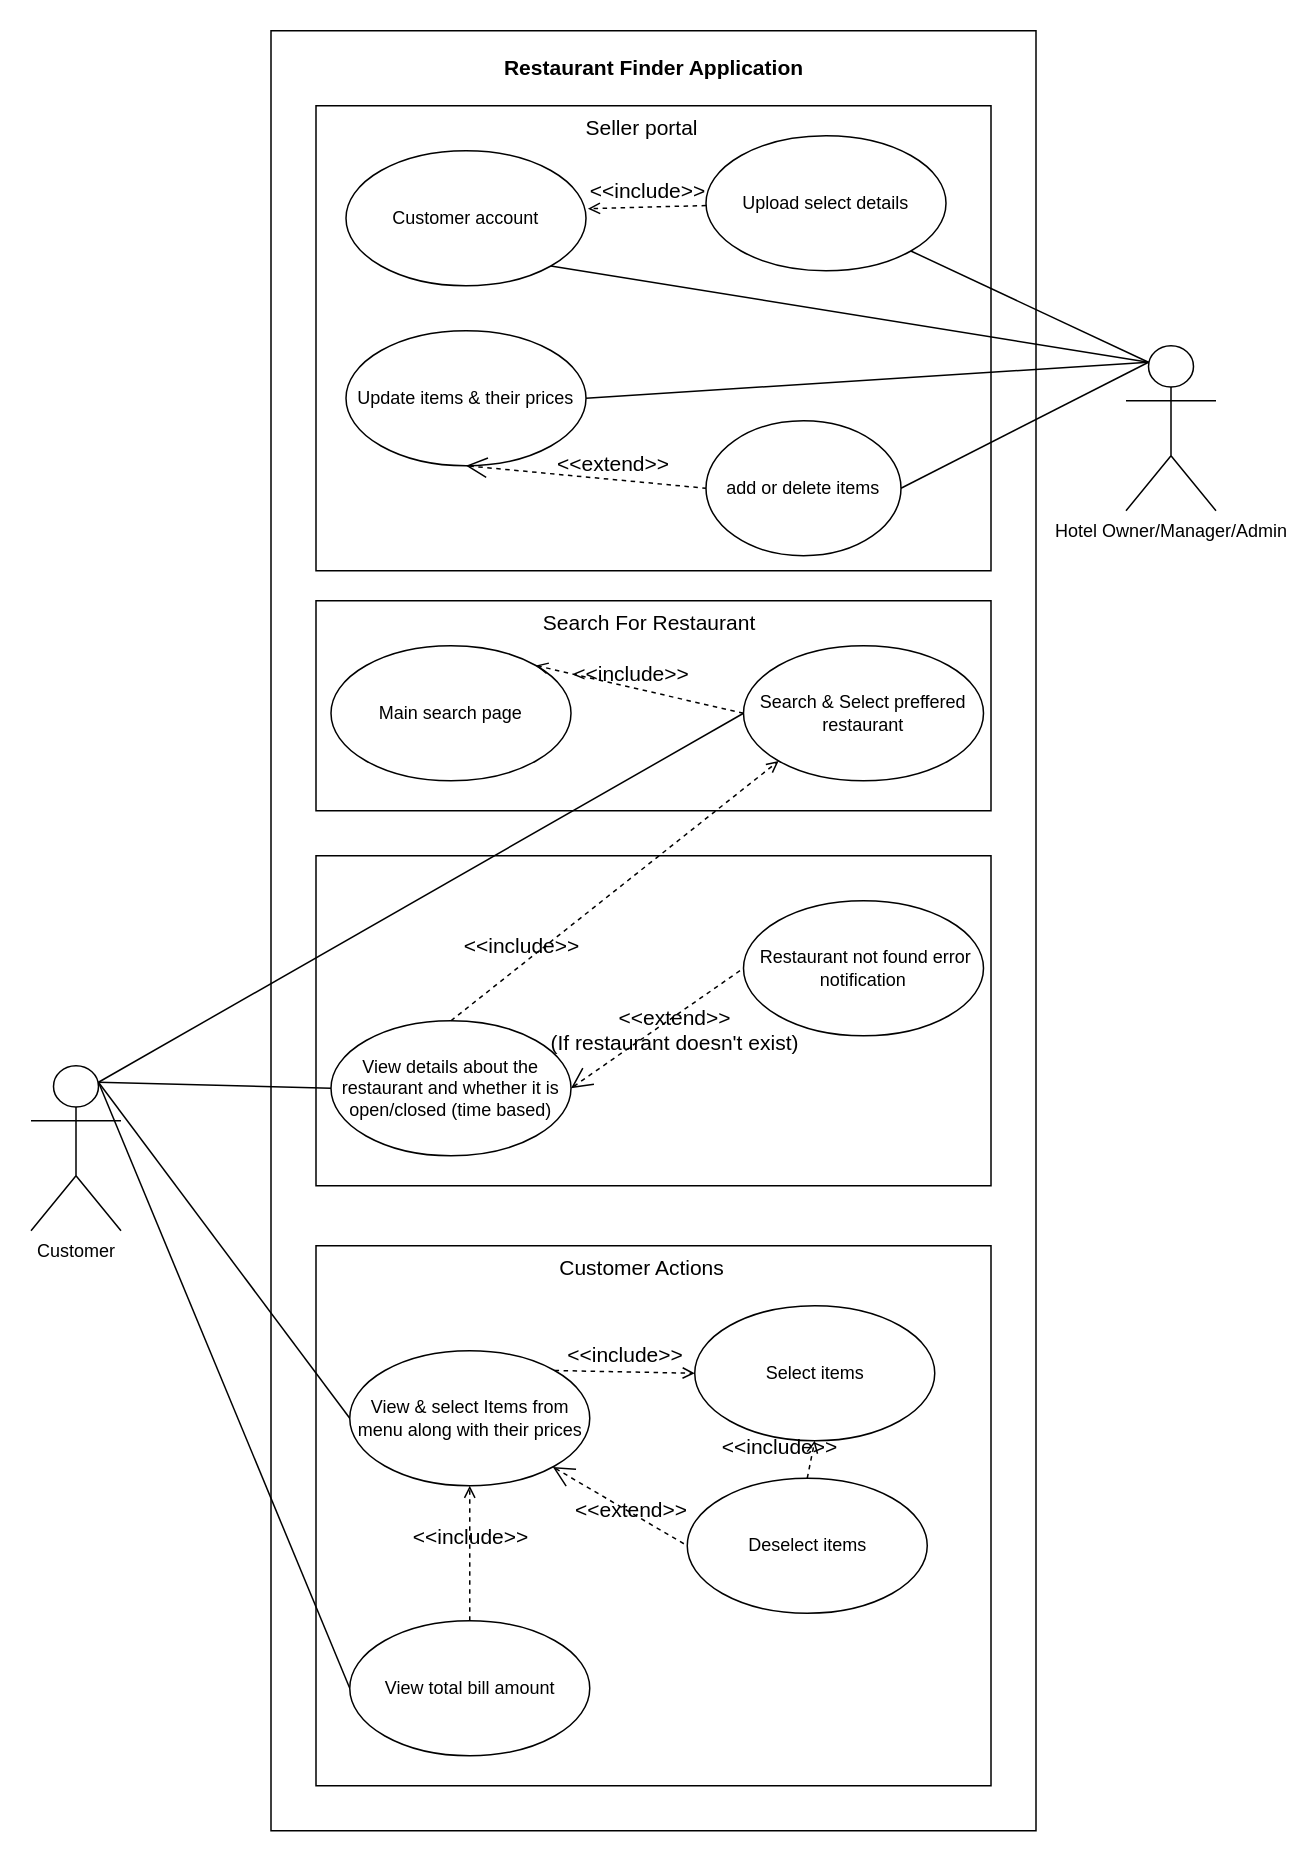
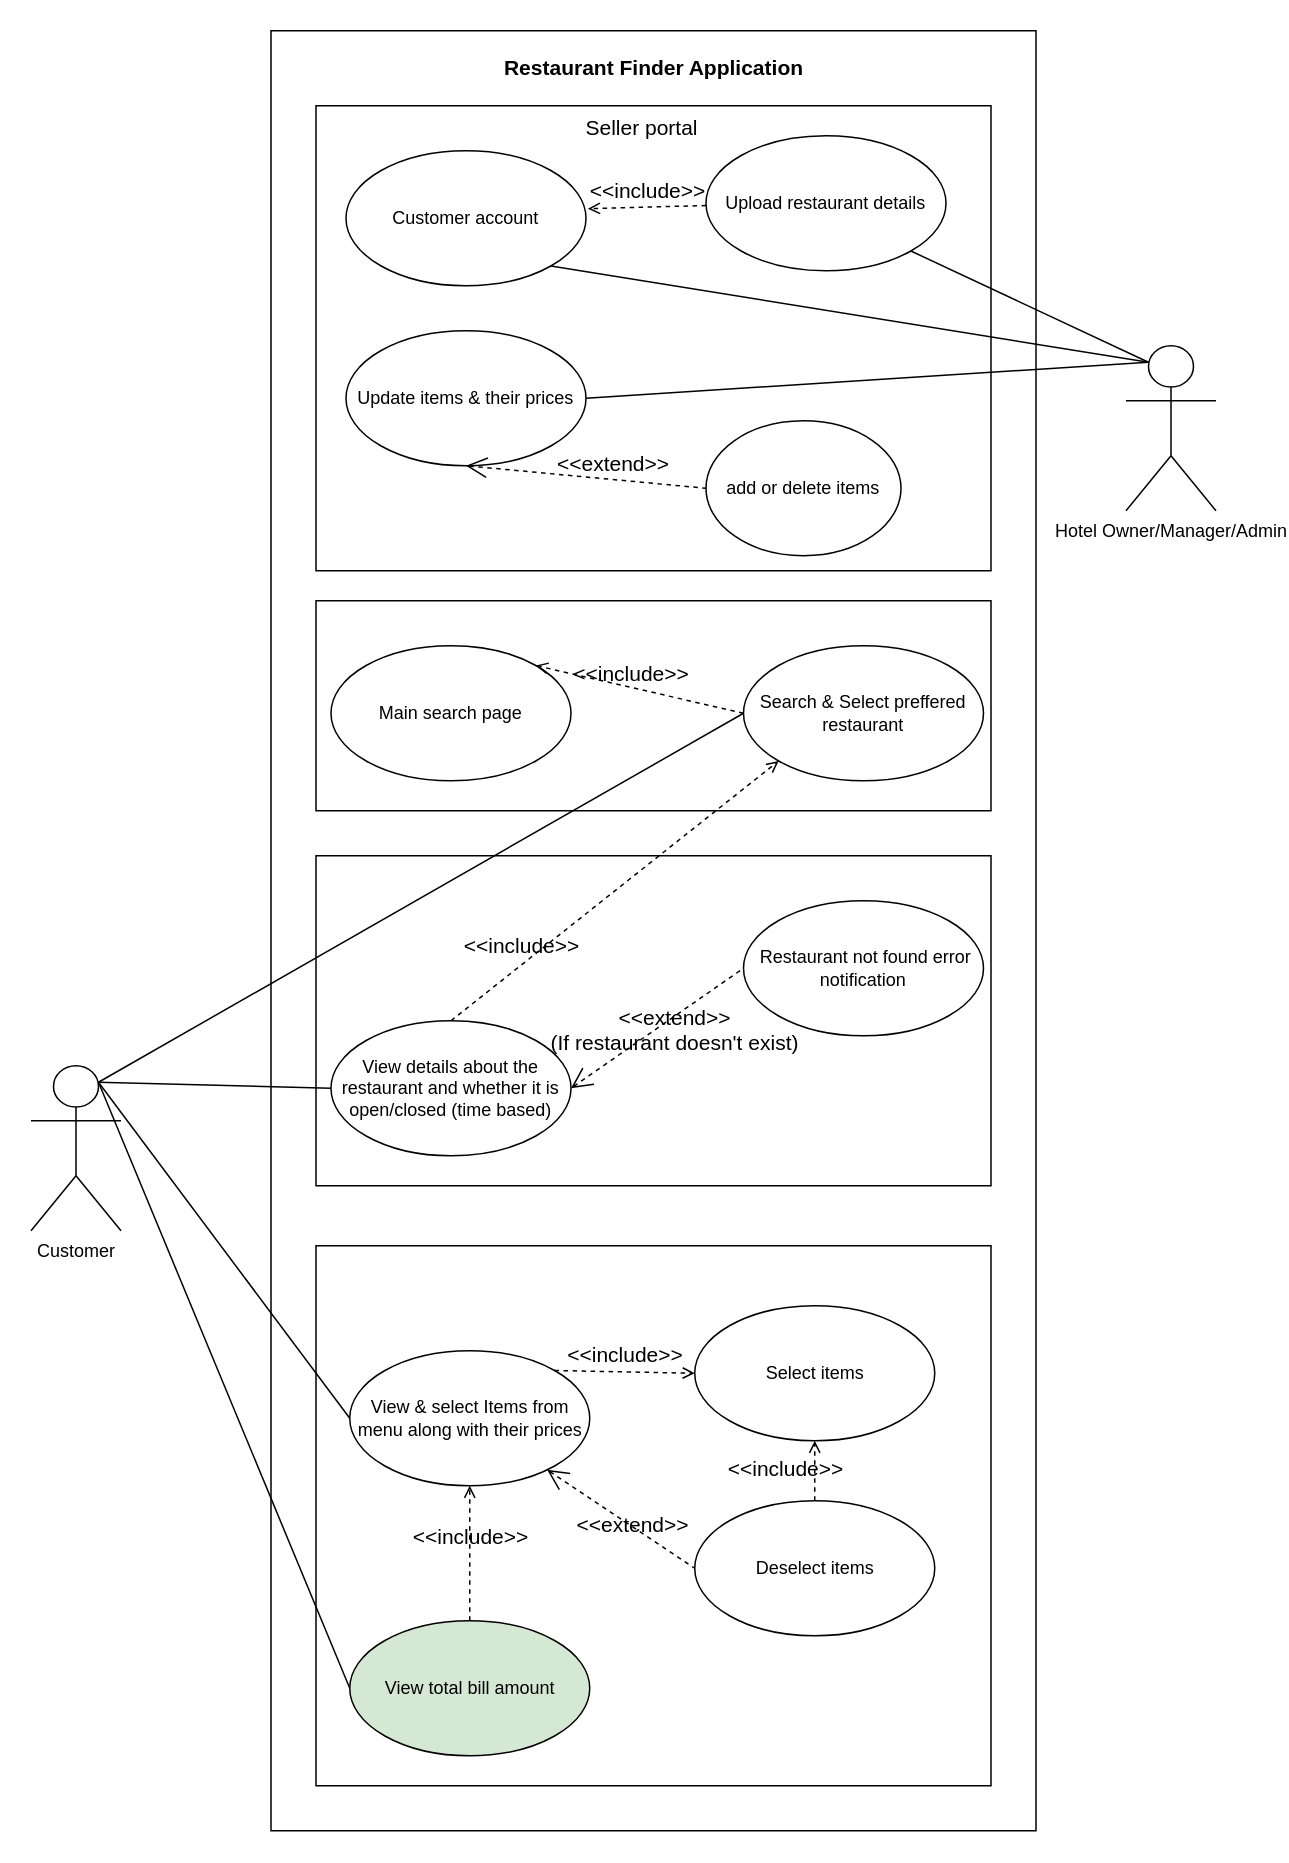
(826, 203) -> (826, 203)
(1022, 426) -> none
(650, 623) -> none
(642, 1268) -> none
(807, 1546) -> (815, 1568)
(470, 1688) -> (470, 1688)
